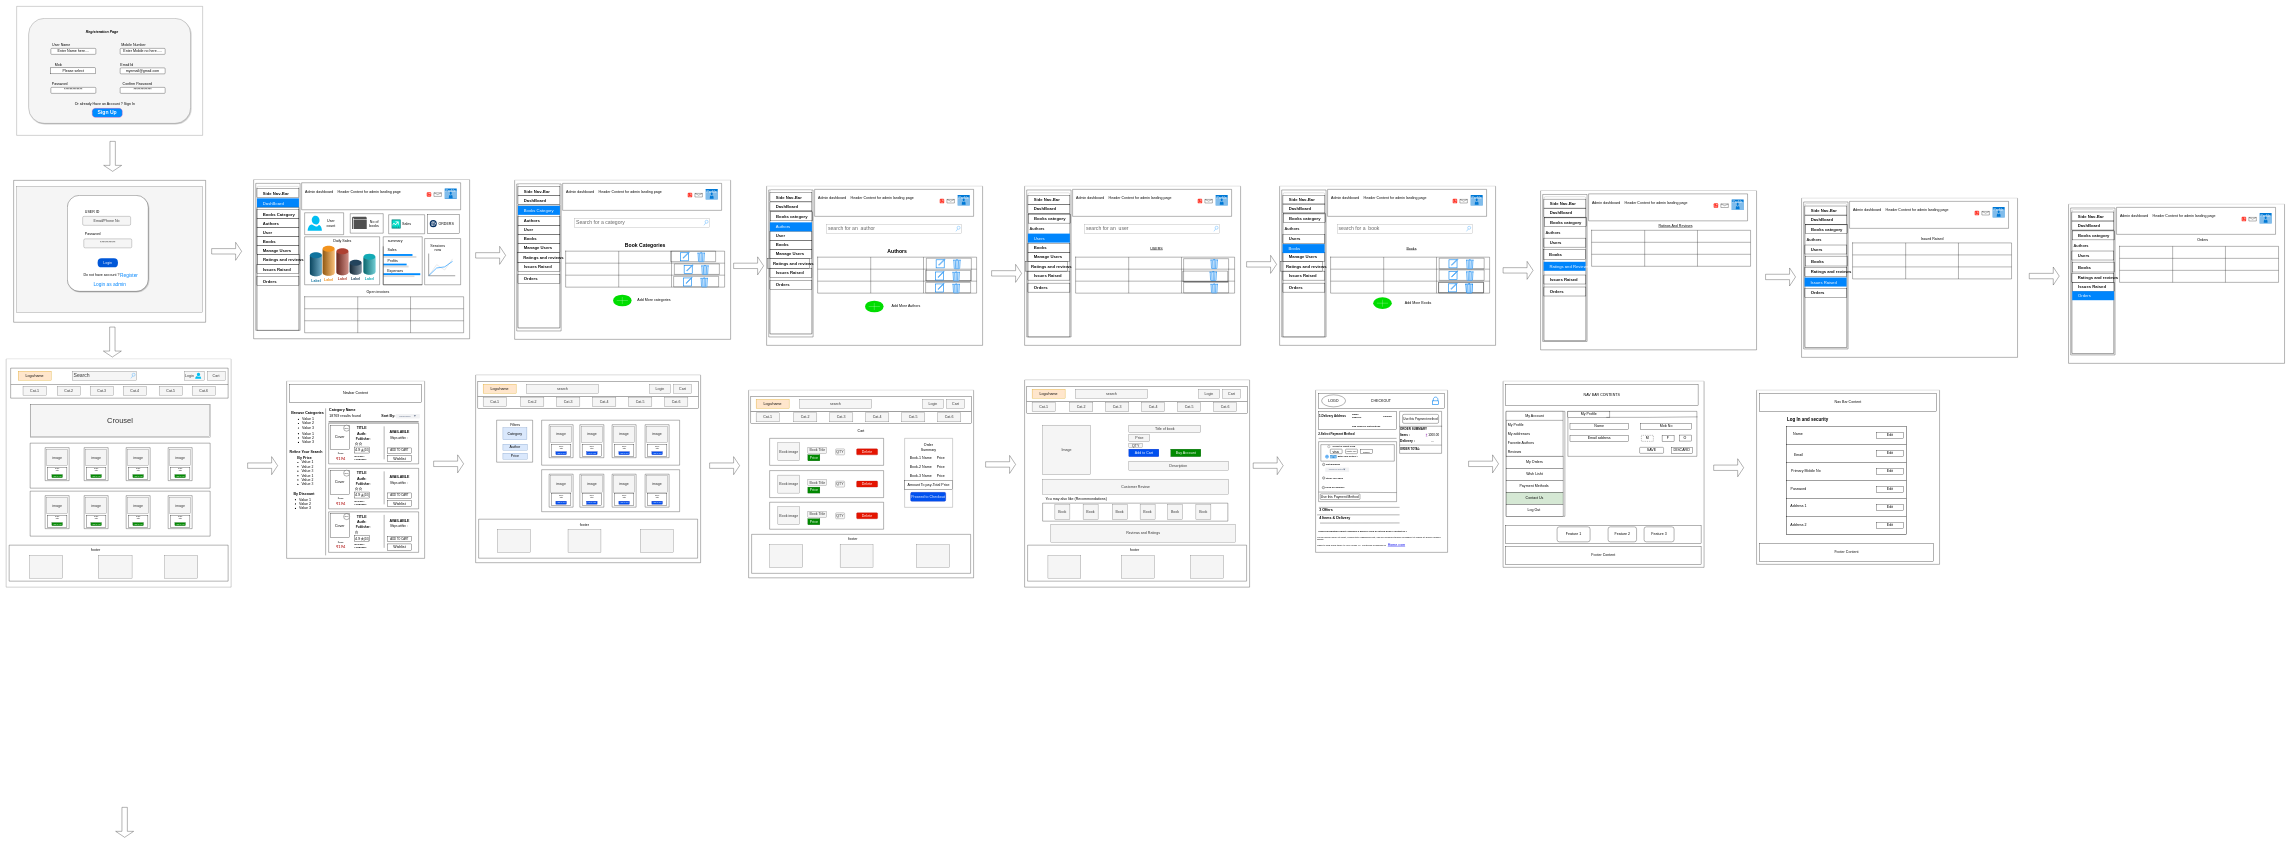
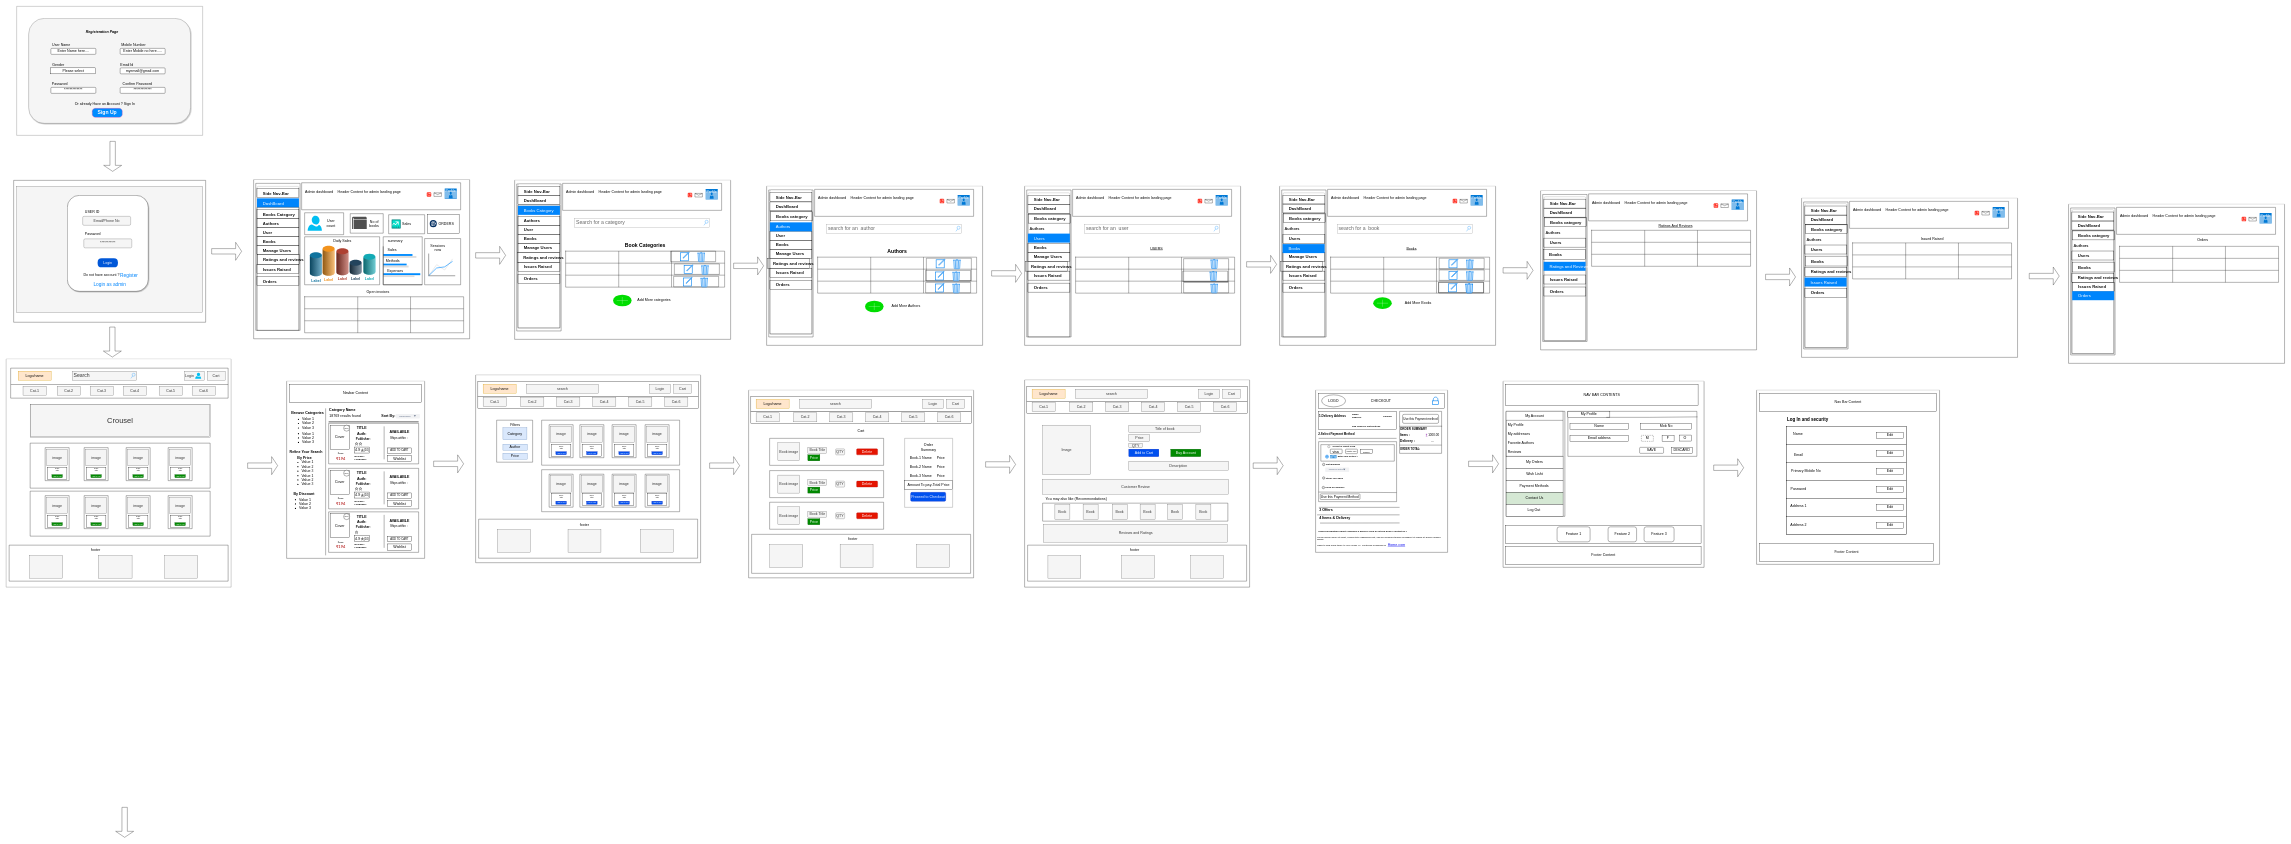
(58, 65) -> (58, 65)
(393, 261) -> (393, 261)
(1143, 533) -> (1136, 533)
